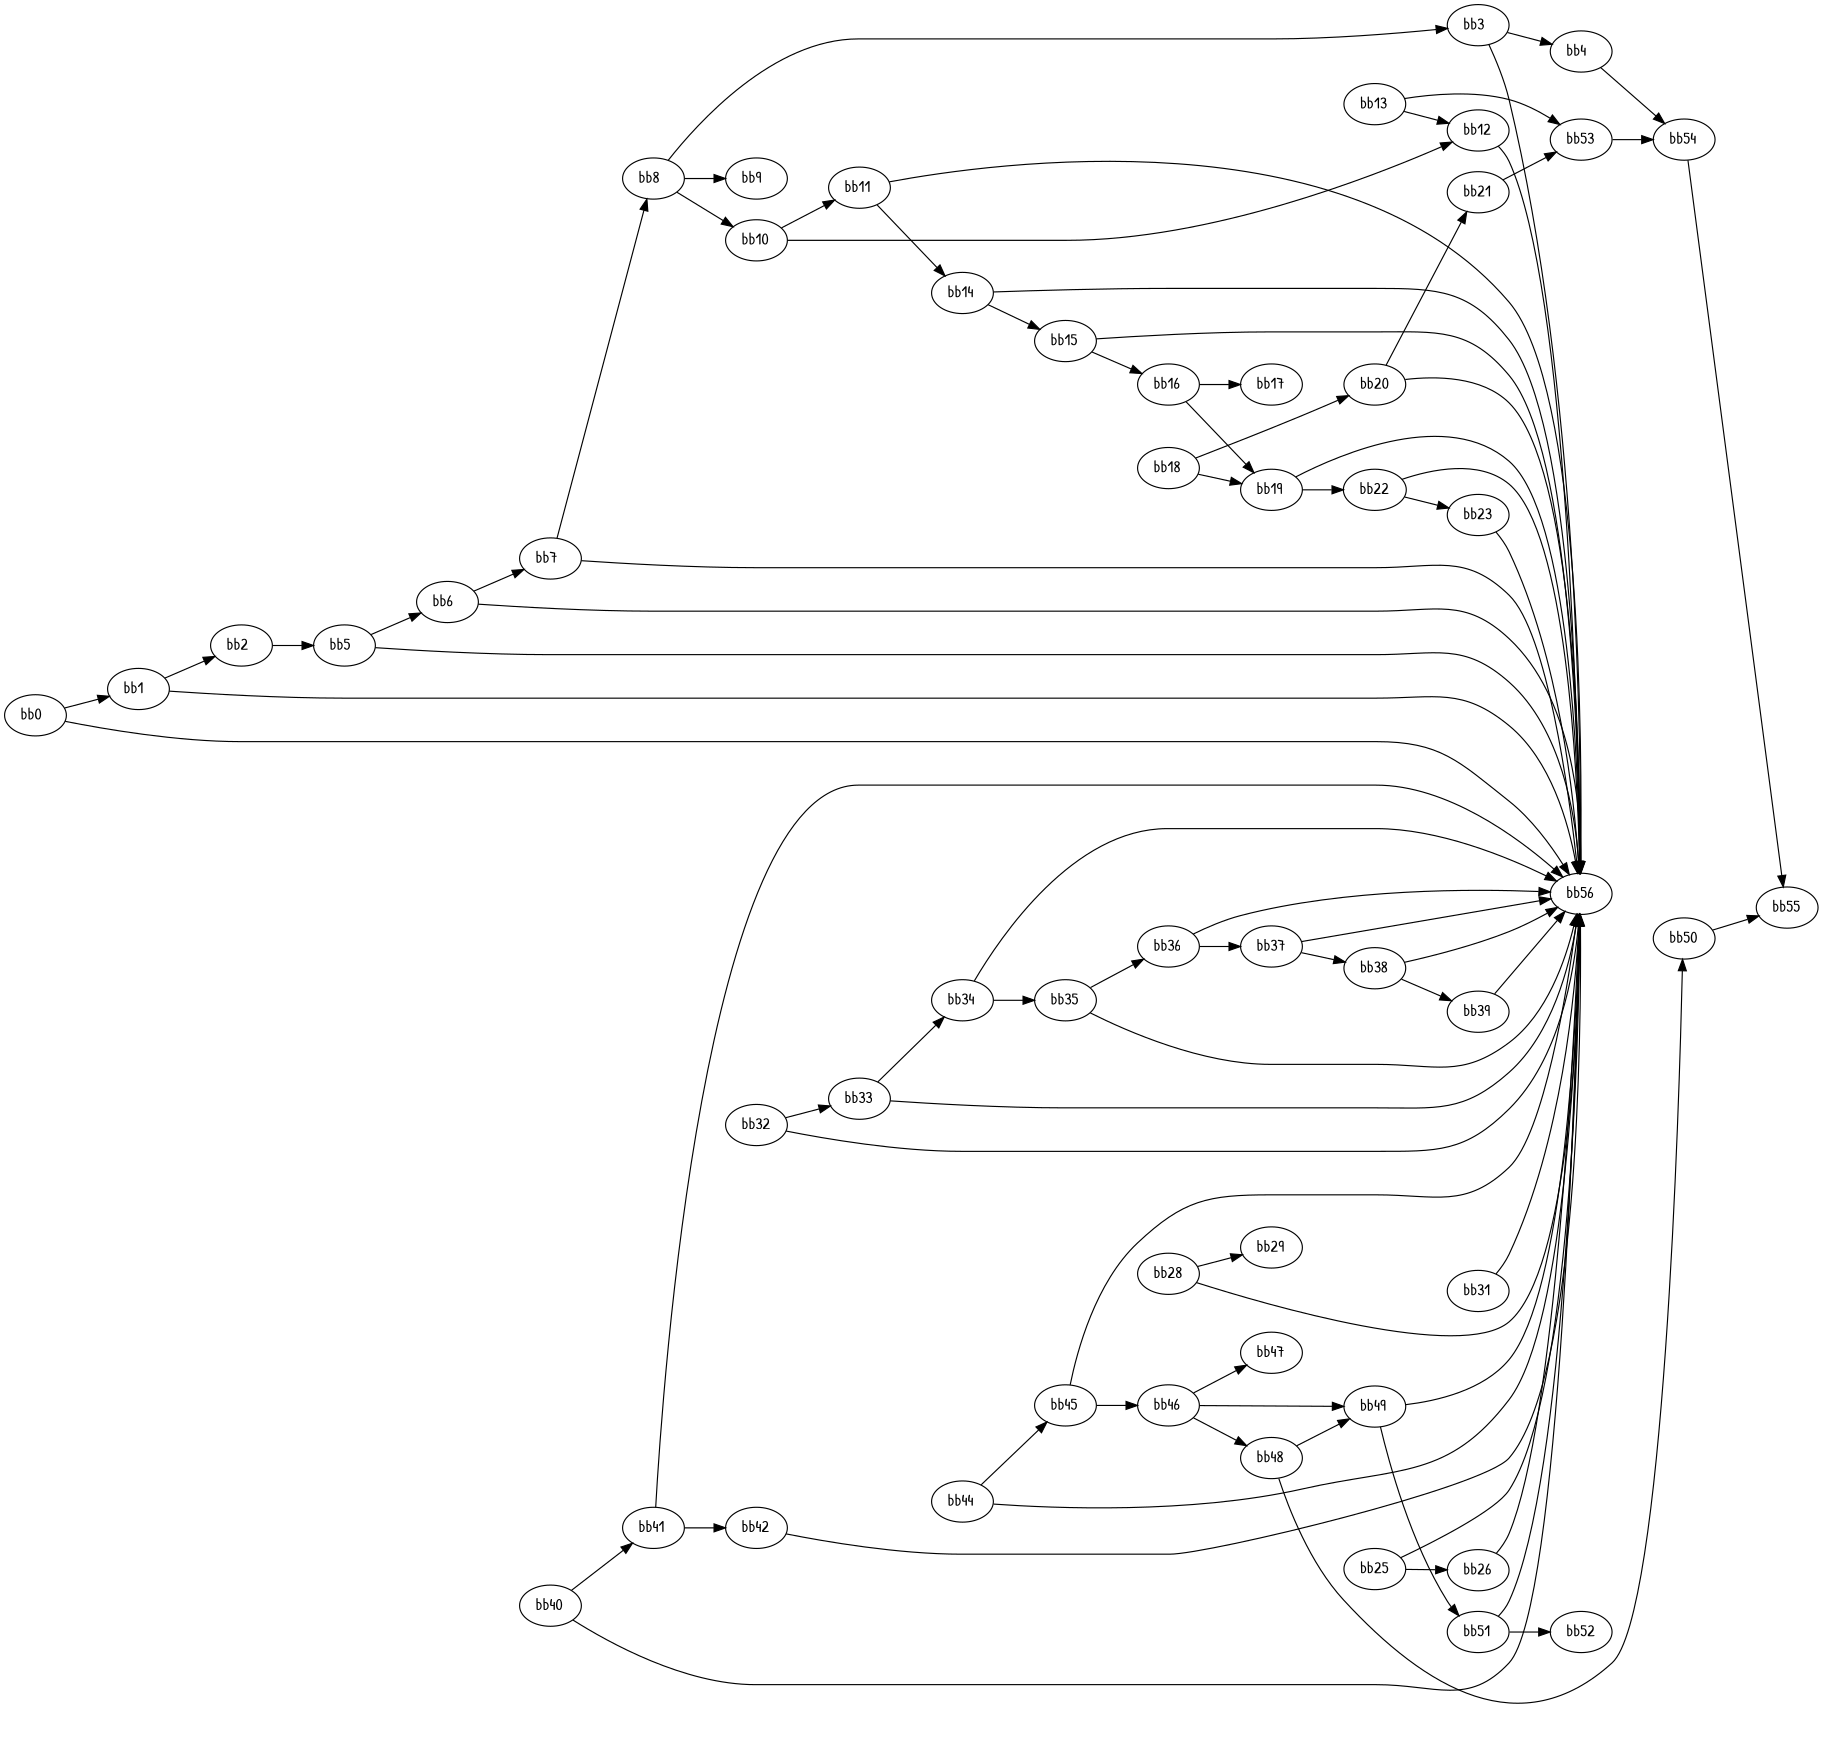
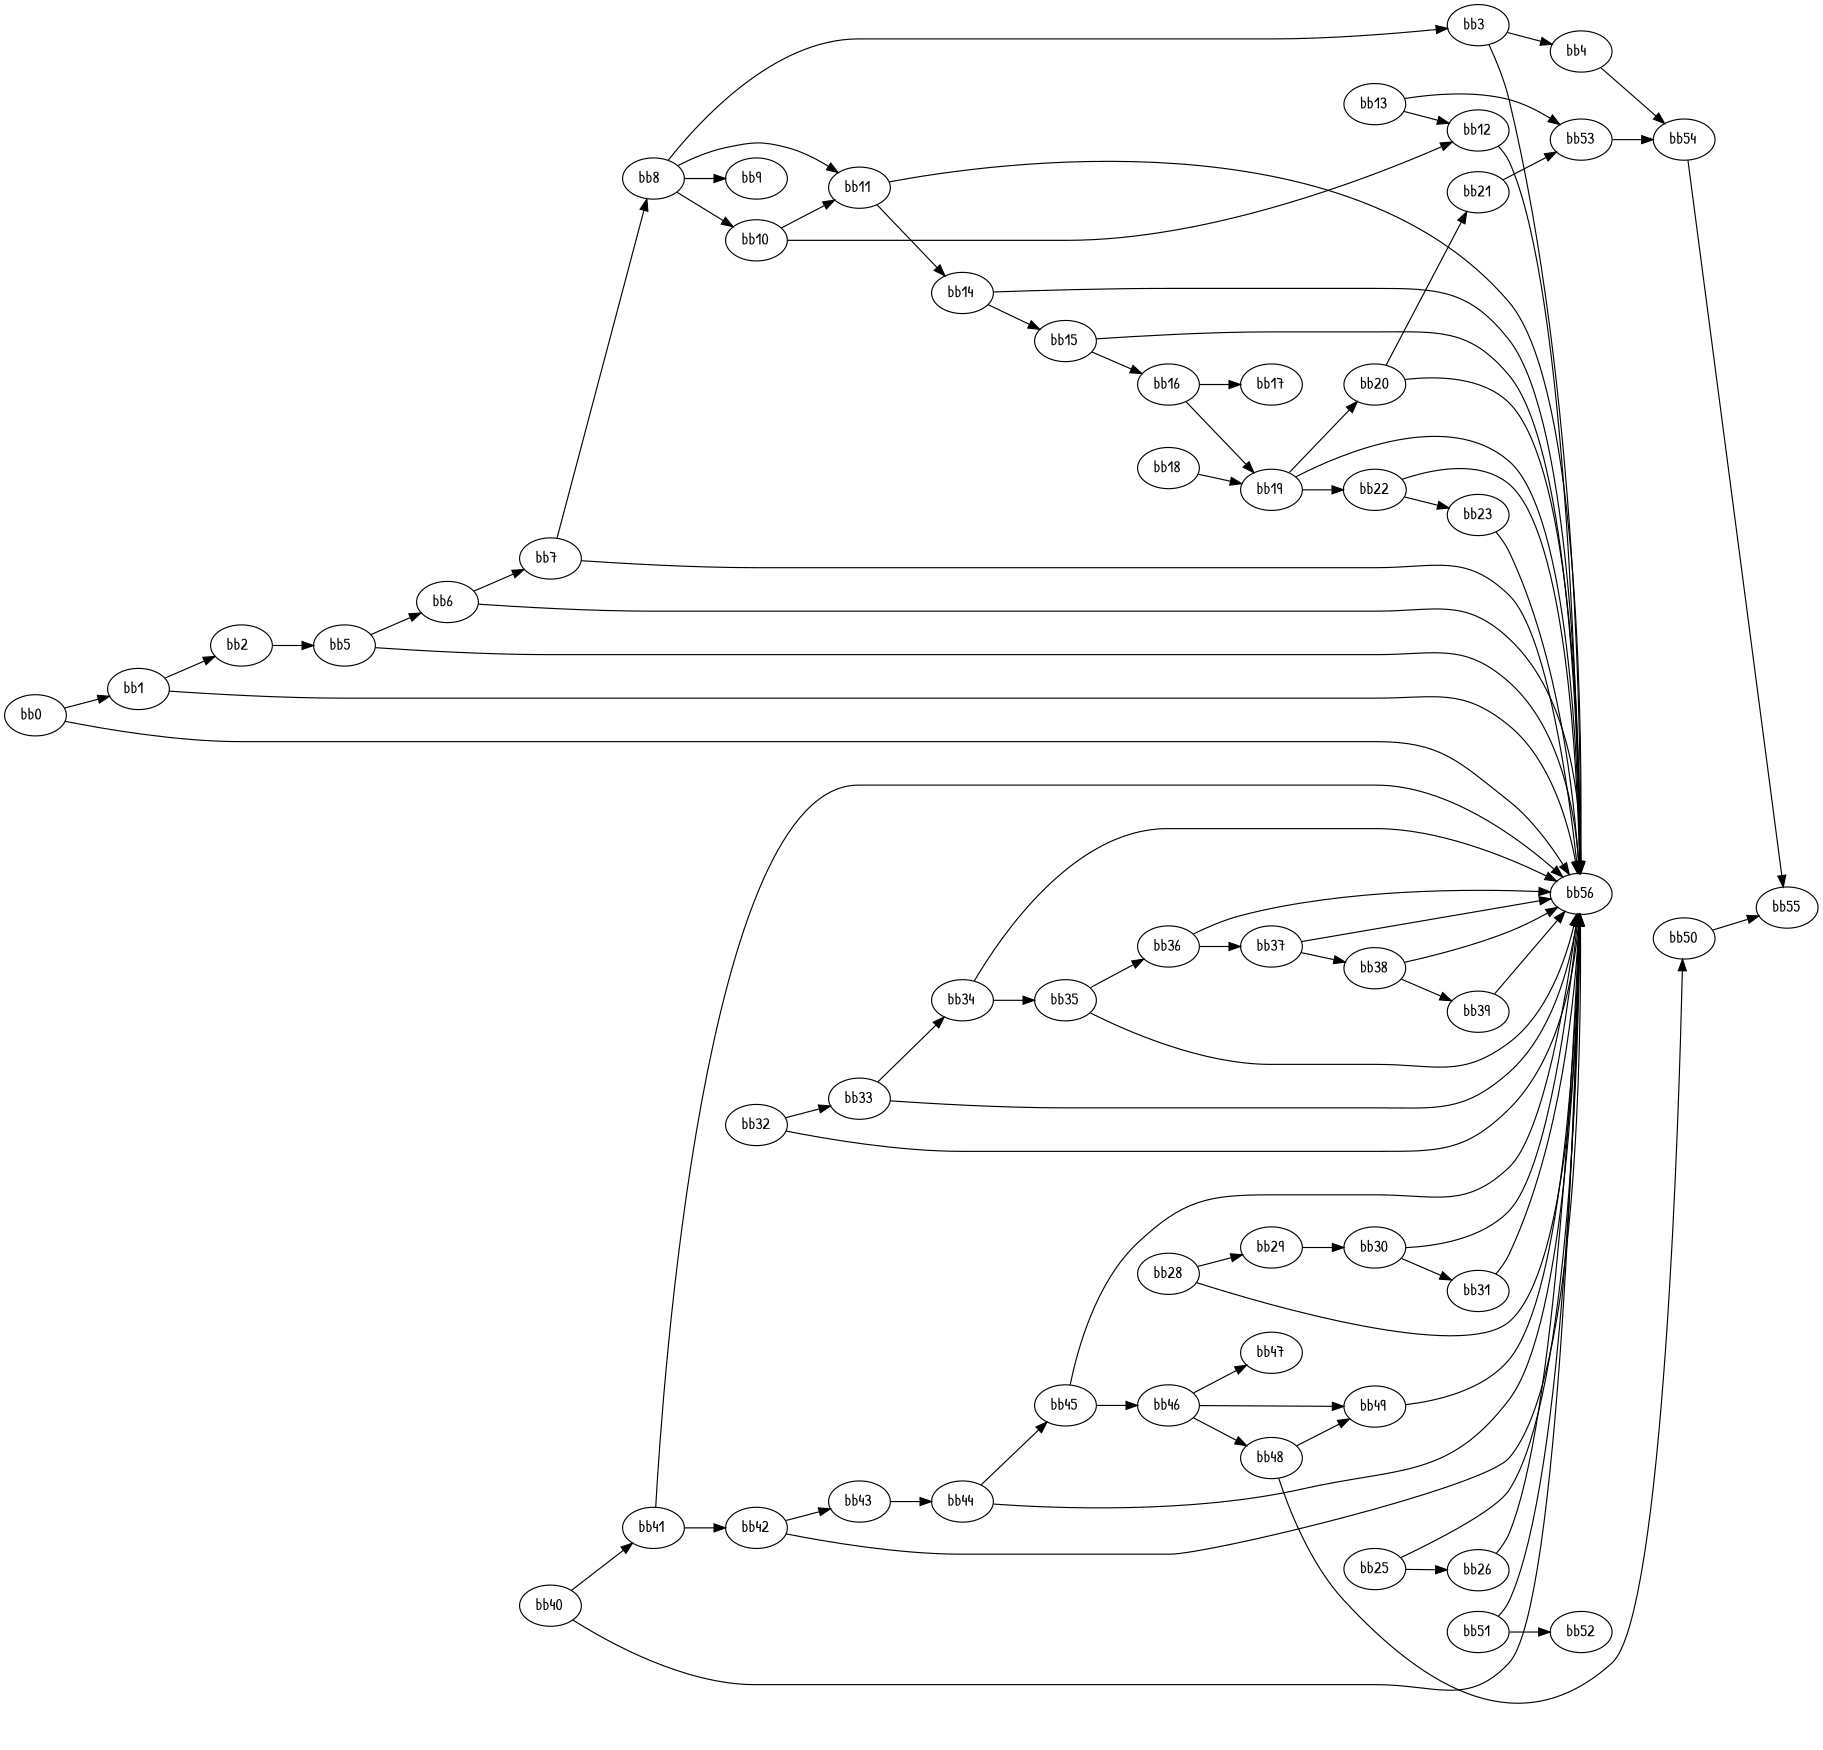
none -> (753, 143)
(1267, 430) -> (1319, 441)
none -> (1375, 1248)
none -> (859, 1502)
(1409, 1520) -> none
